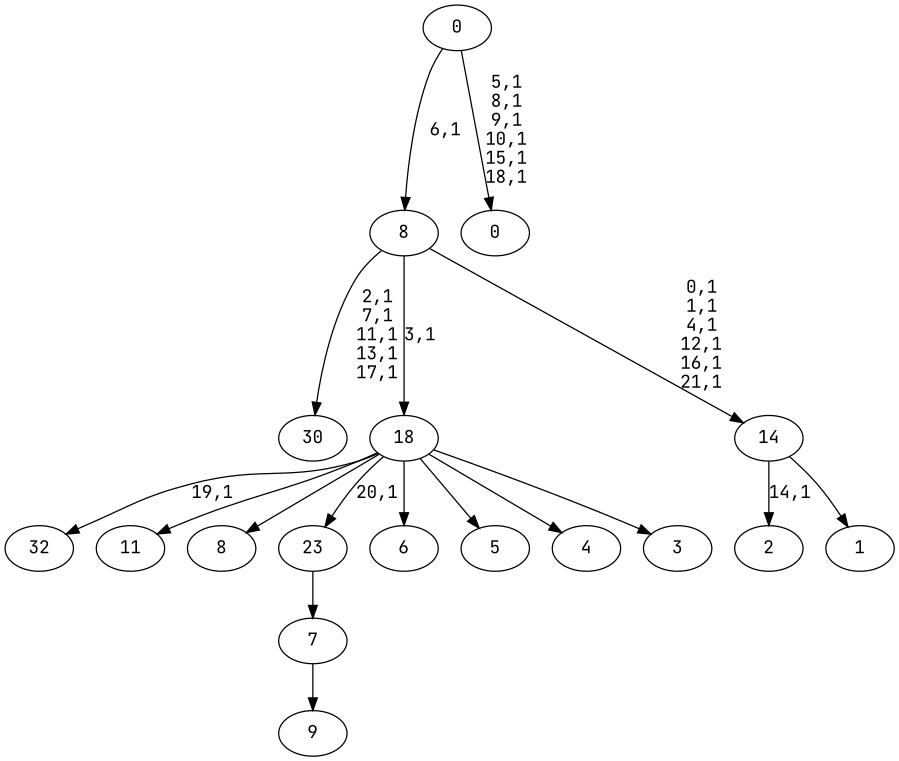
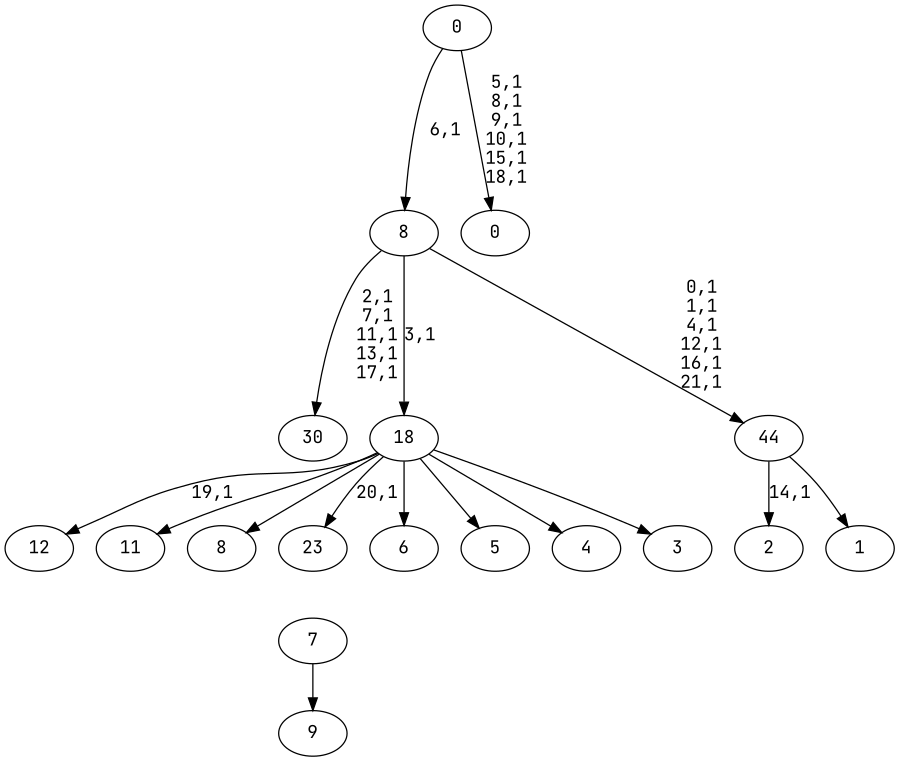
(769, 438) -> (769, 438)
(39, 548) -> (39, 548)
(313, 588) -> none
